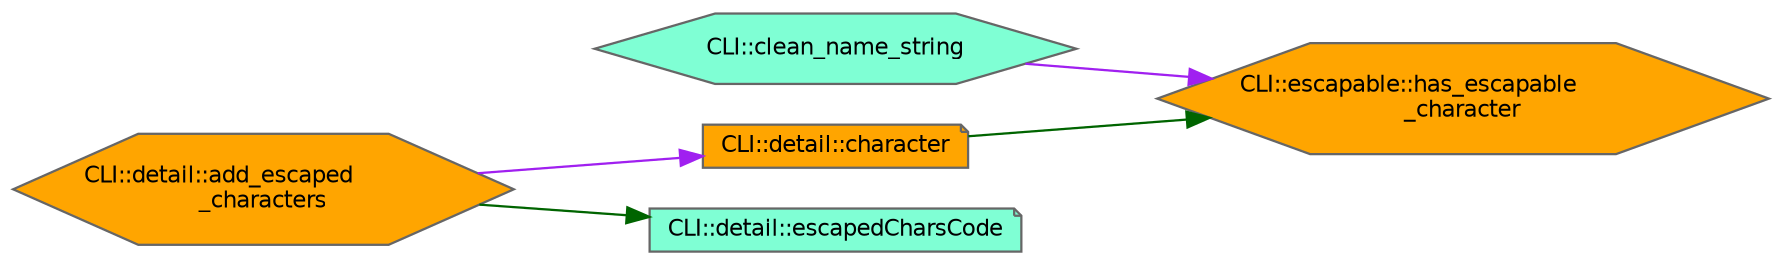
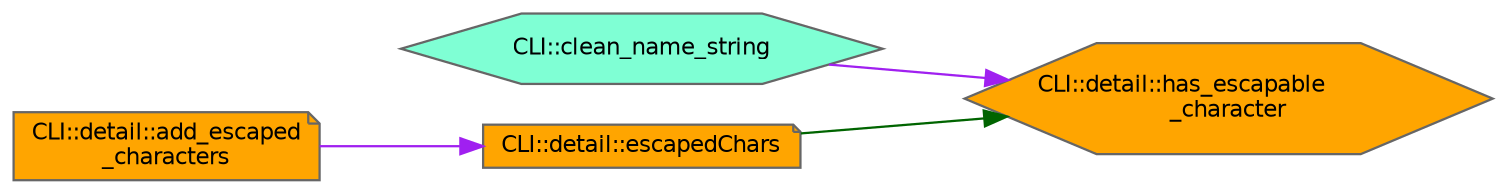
(1463, 99) -> (1229, 99)
(835, 146) -> (642, 146)
(263, 189) -> (167, 146)
(835, 230) -> none
